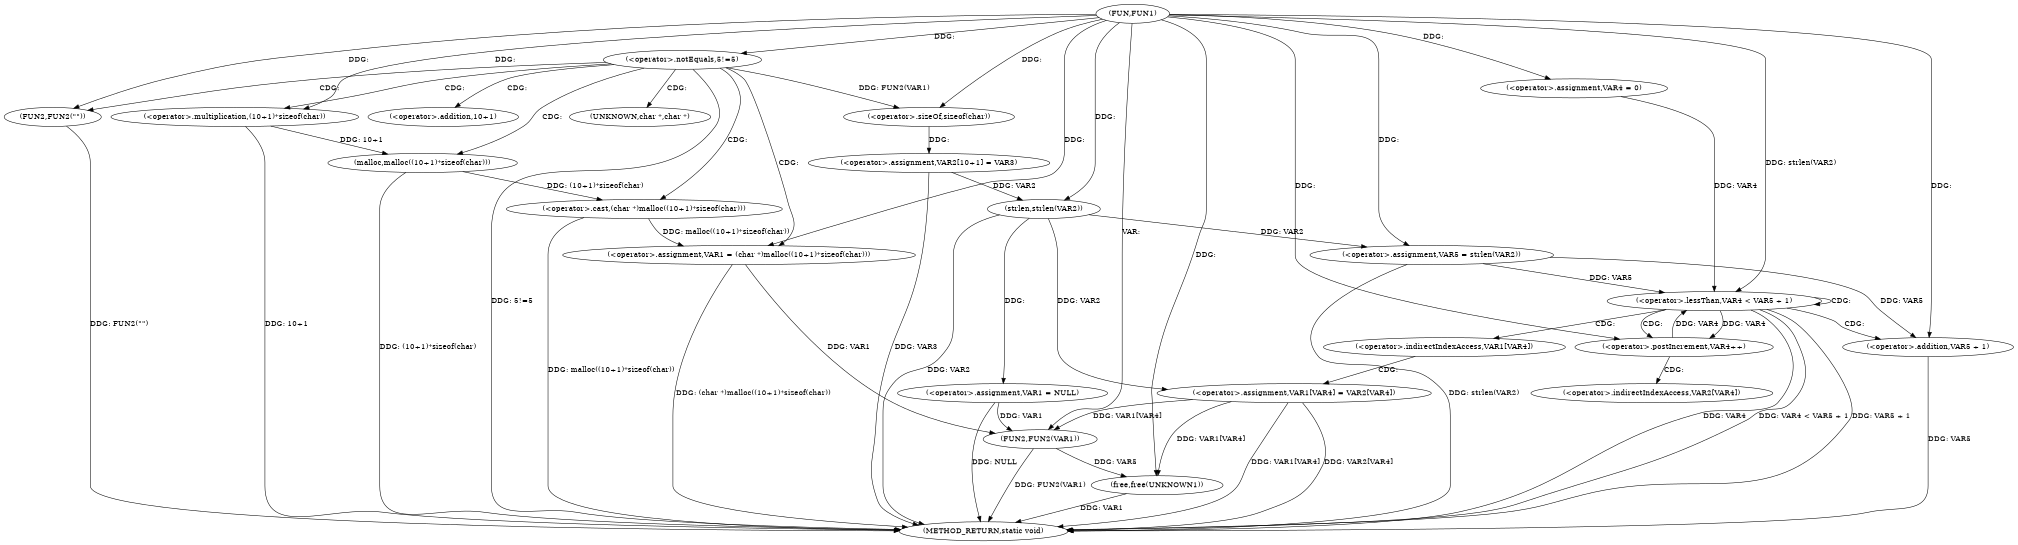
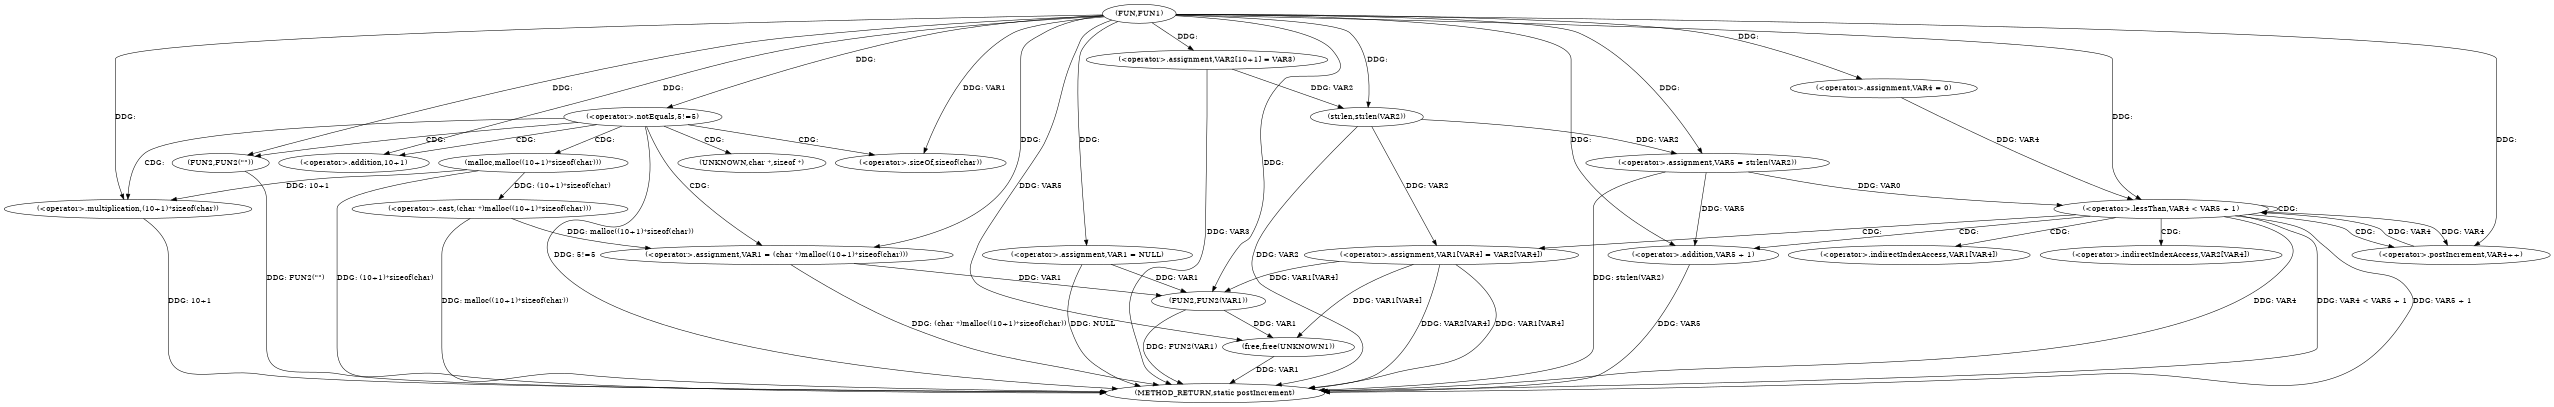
none -> (742, 59)
(1033, 60) -> (985, 88)
(894, 88) -> (810, 140)
(640, 117) -> (752, 163)
(929, 137) -> (1170, 35)
(327, 139) -> (321, 179)
(725, 140) -> none
(1801, 163) -> (2124, 117)
(1132, 232) -> (1275, 163)
(1207, 255) -> (1041, 186)
(1611, 278) -> (1880, 186)
(1005, 294) -> (1079, 122)
(1664, 368) -> (2161, 229)
(1372, 369) -> (1810, 231)
(1116, 462) -> (1275, 324)
(984, 531) -> (1215, 393)
